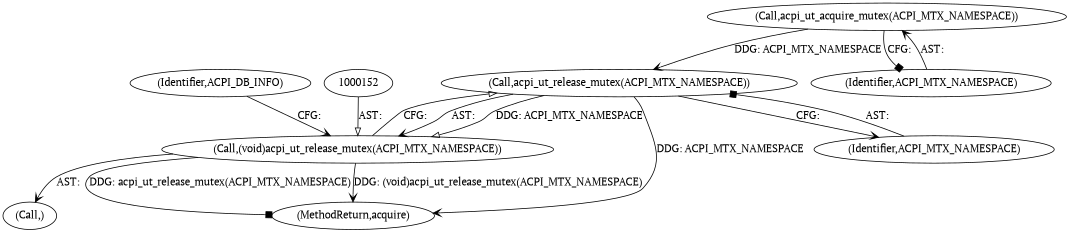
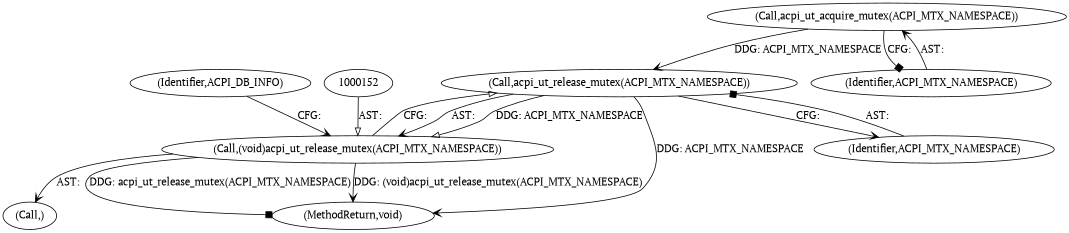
(353, 216) -> (353, 216)
